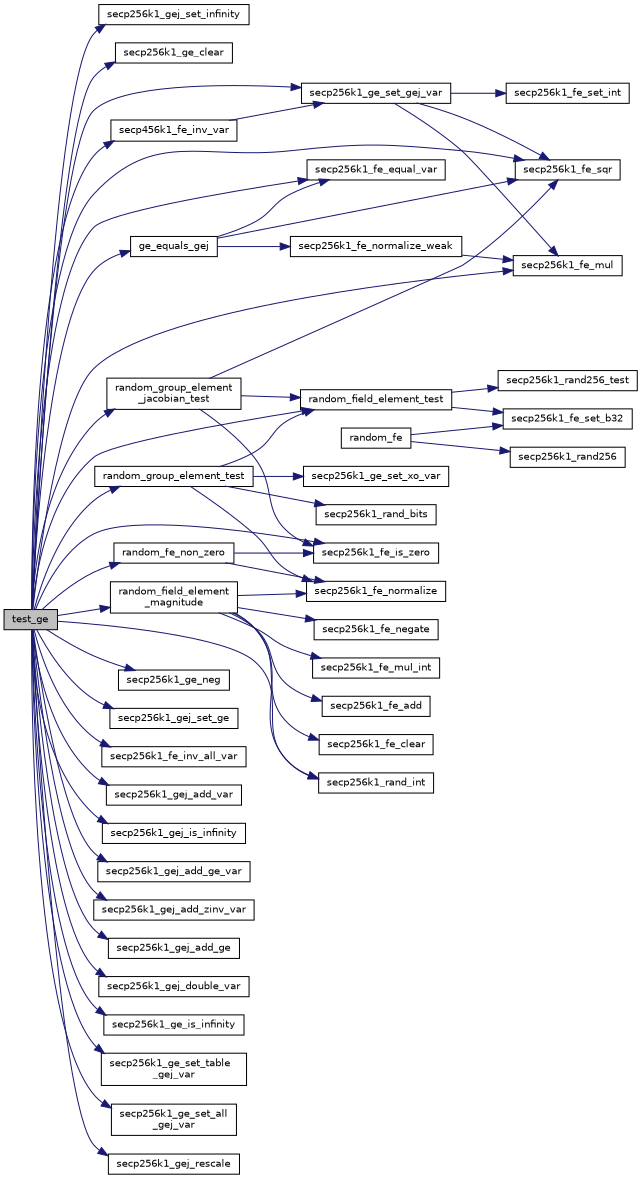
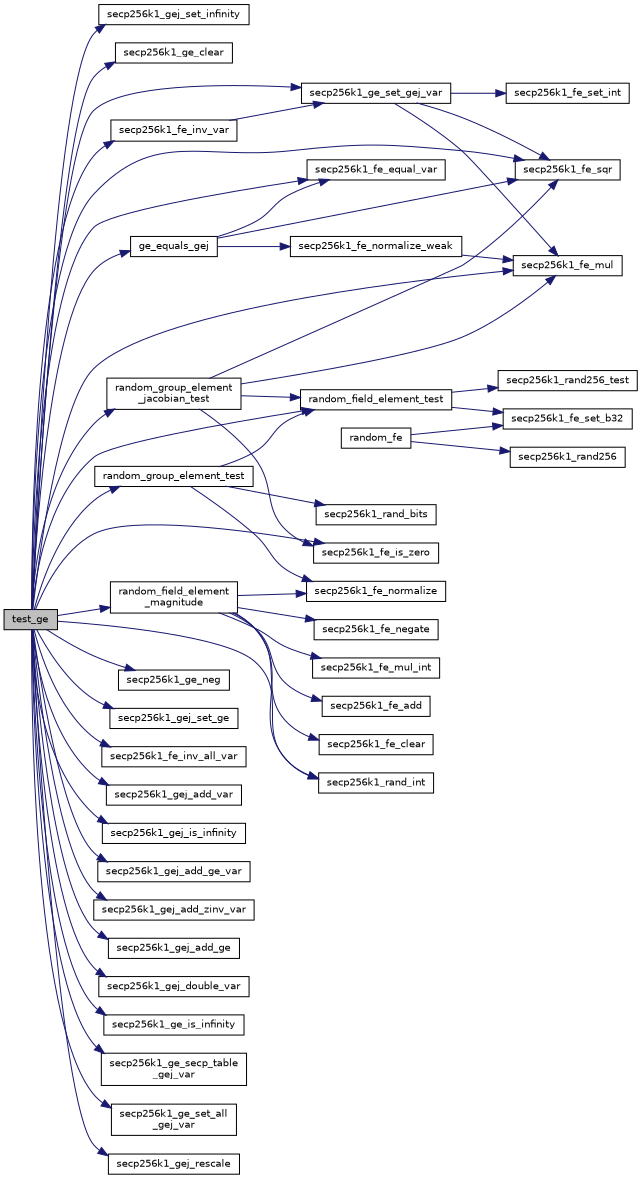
(174, 131) -> (174, 131)
none -> (403, 354)
(376, 476) -> none
(174, 553) -> none
(174, 1069) -> (174, 1069)
